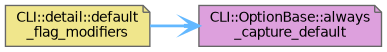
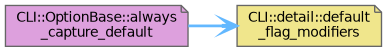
(168, 26) -> (206, 26)
